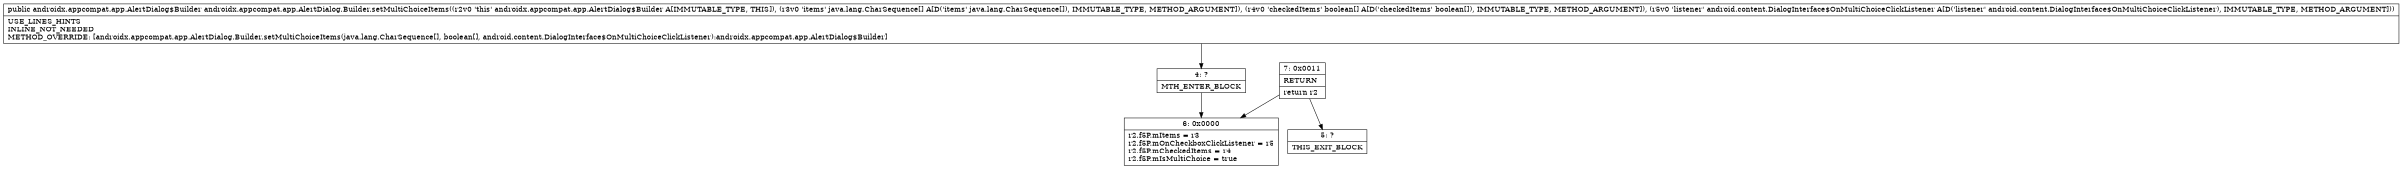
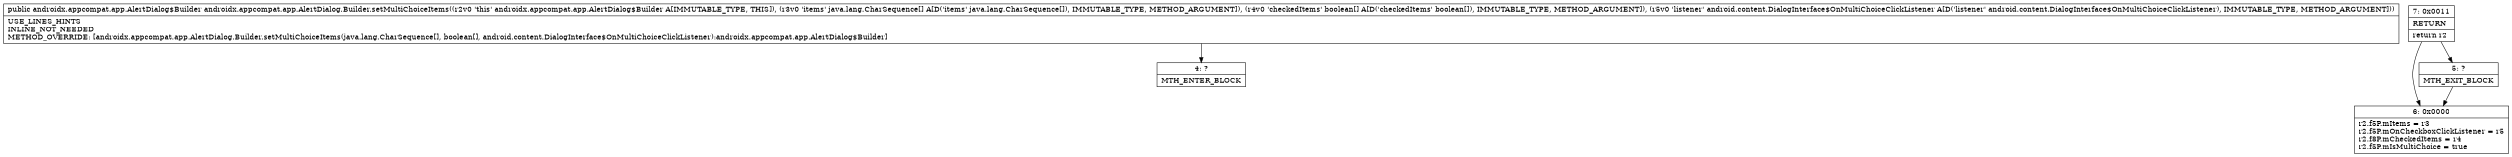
(1201, 103) -> (2449, 94)
(1327, 147) -> (2459, 80)
(1180, 151) -> (2410, 139)
